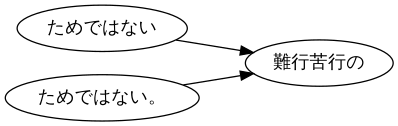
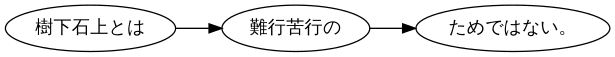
(102, 28) -> (91, 28)
(212, 80) -> (386, 28)
